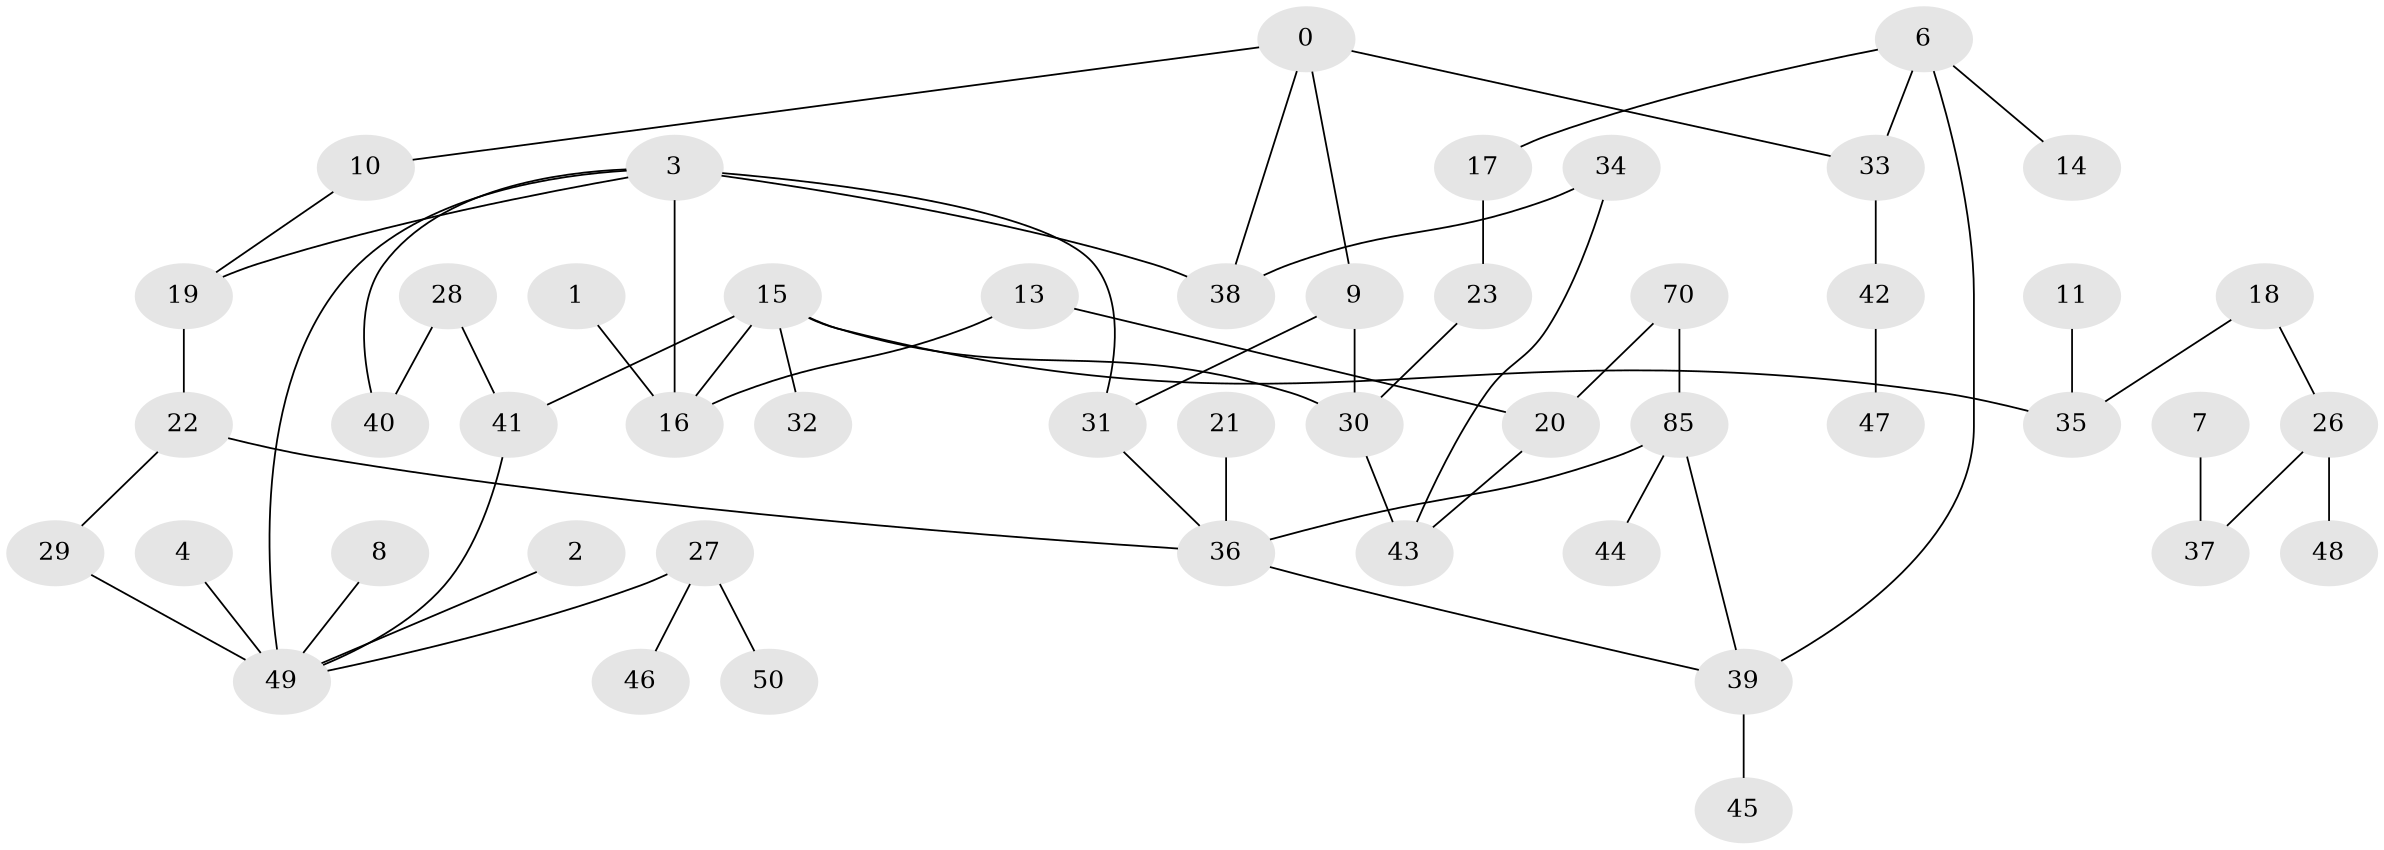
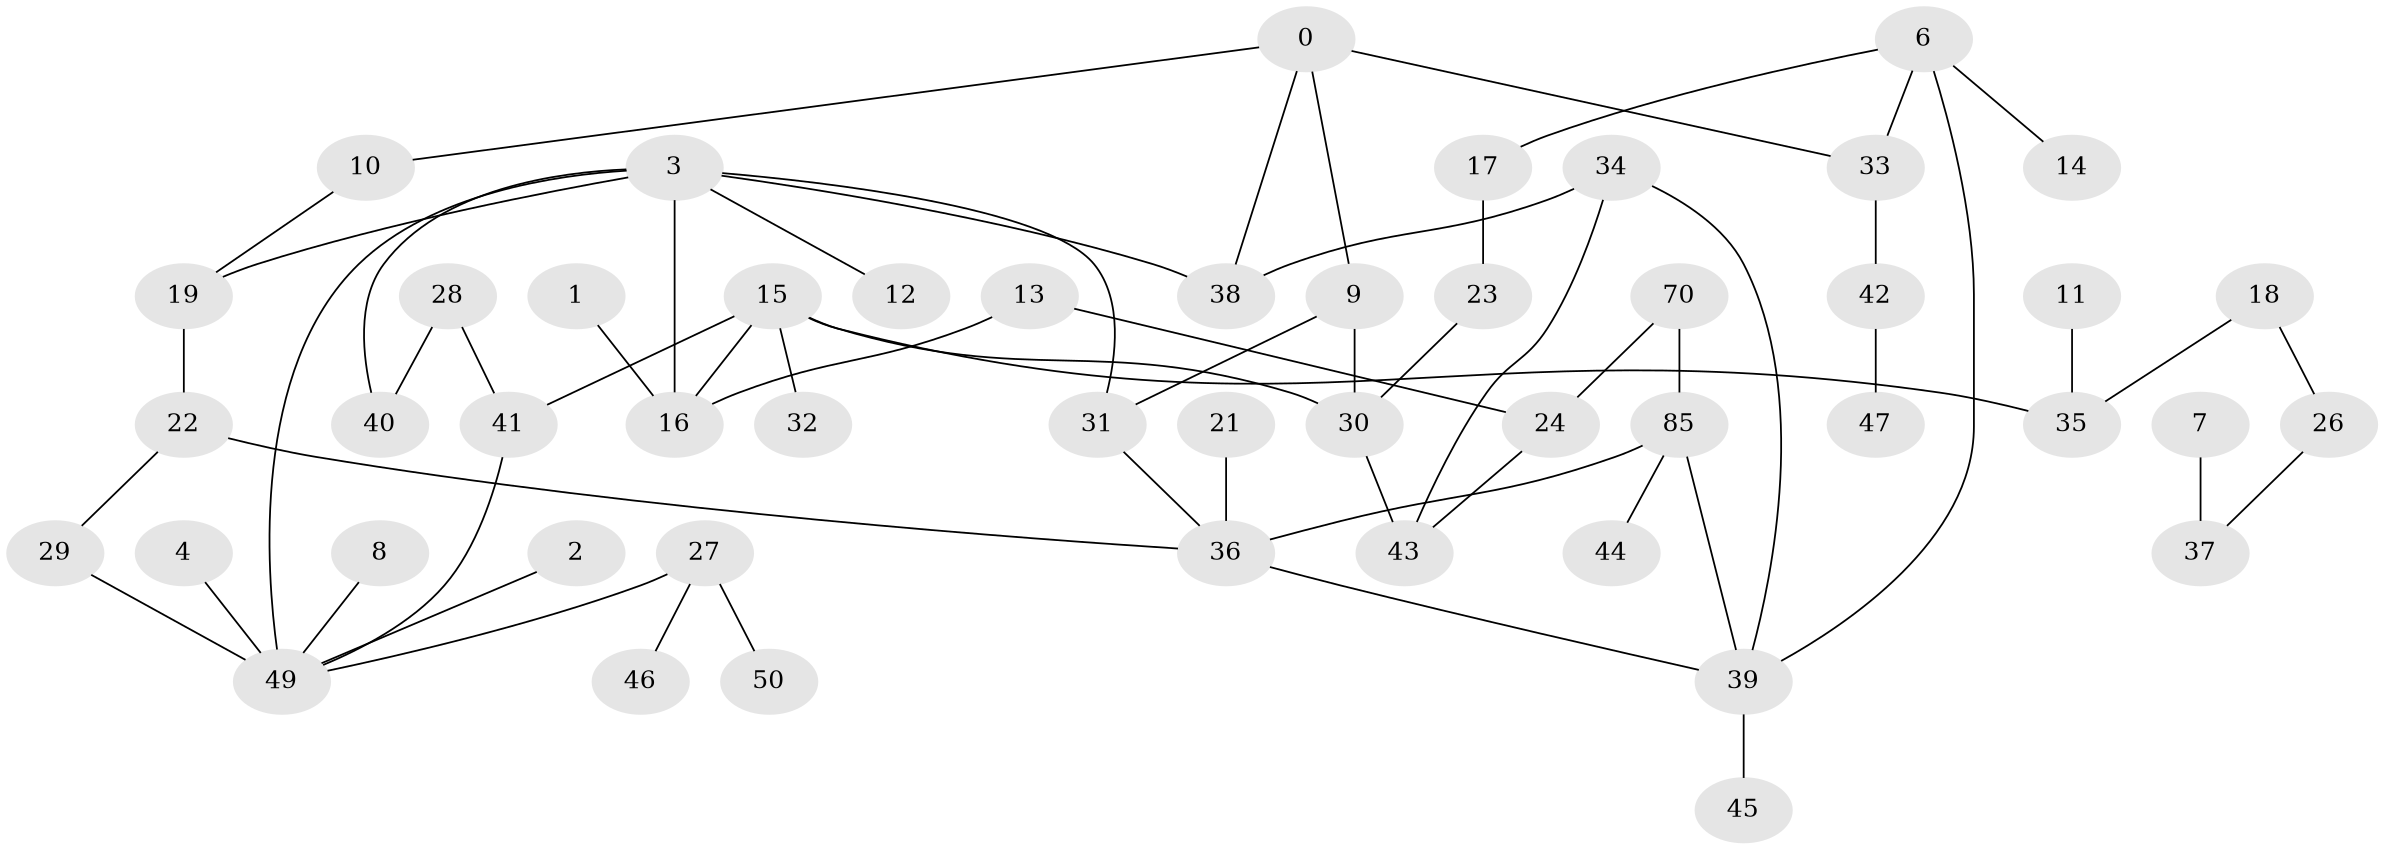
none -> (901, 296)
none -> (1778, 395)
(1551, 425) -> (1551, 425)
(2329, 553) -> none
